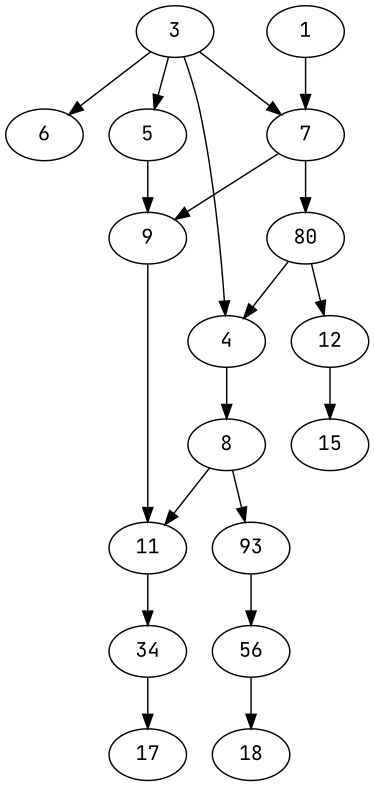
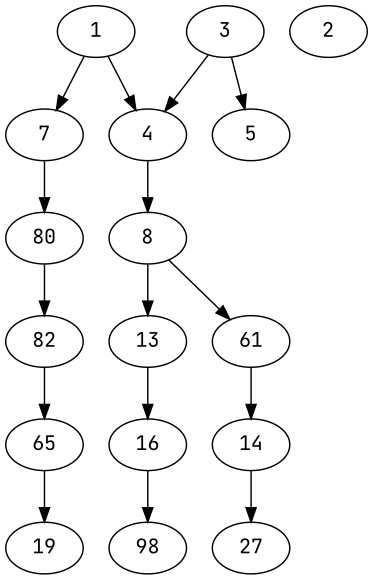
none -> (329, 32)
(235, 79) -> none
(44, 135) -> none
(148, 238) -> none
(271, 284) -> (119, 77)
(330, 341) -> (44, 341)
(330, 445) -> (44, 445)
none -> (44, 548)
(148, 548) -> (251, 341)
(251, 548) -> (148, 341)
(148, 651) -> (251, 445)
(251, 651) -> (148, 445)
(148, 755) -> (251, 548)
(251, 755) -> (148, 548)
